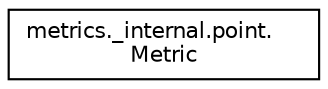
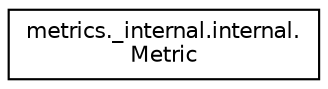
(164, 45) -> (164, 45)
